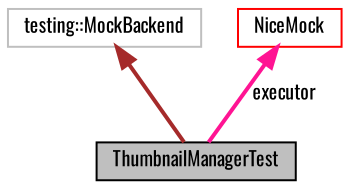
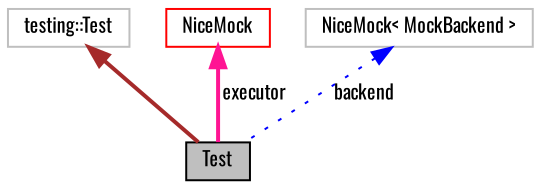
(105, 28) -> (69, 28)
none -> (419, 28)
(196, 161) -> (218, 161)
